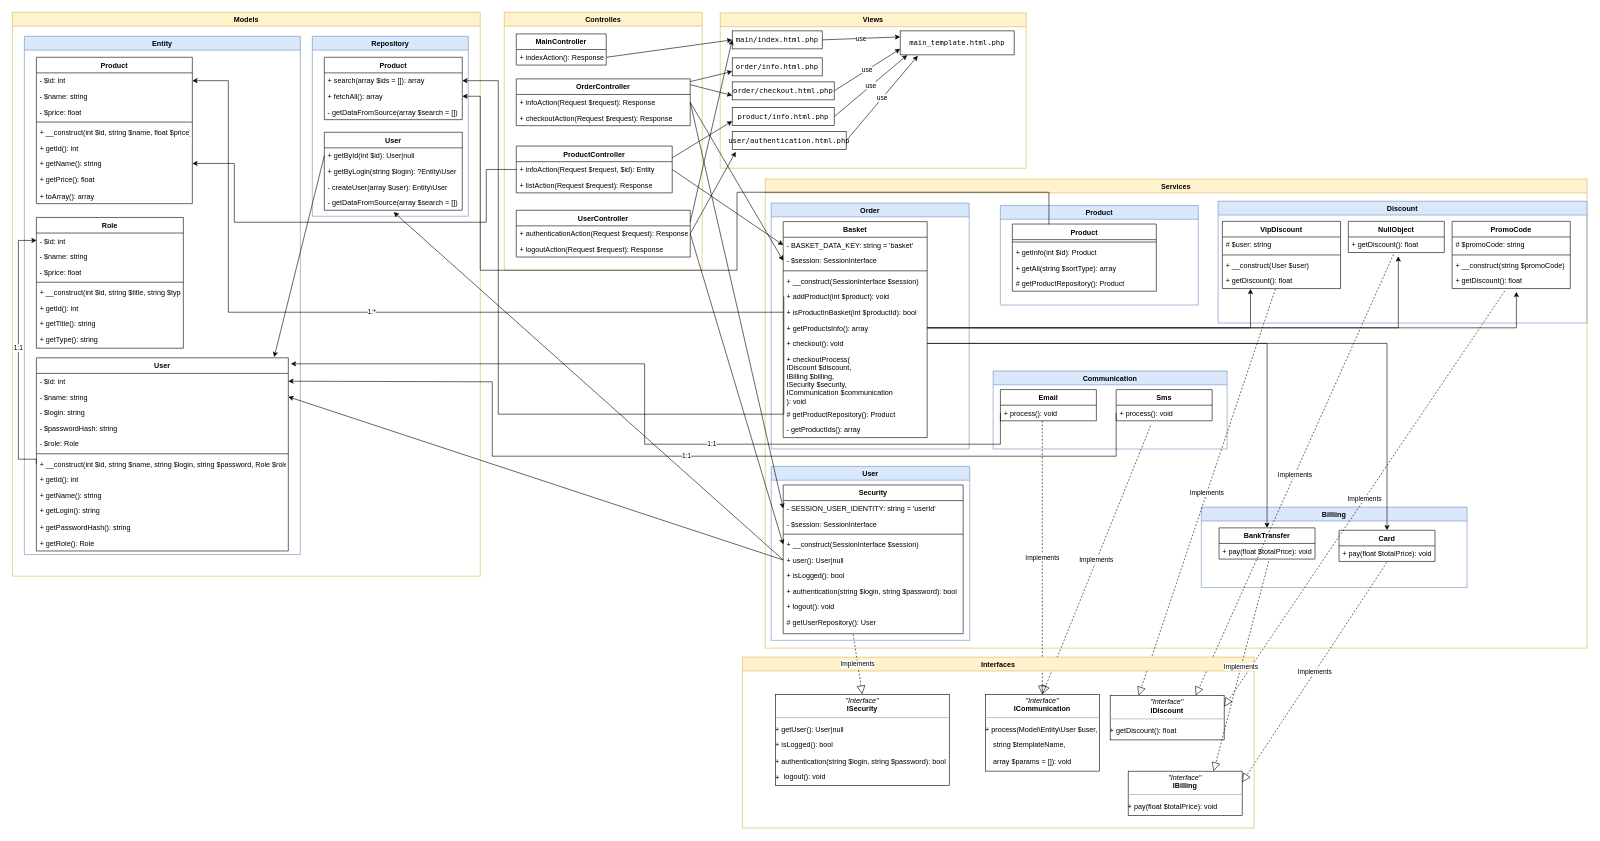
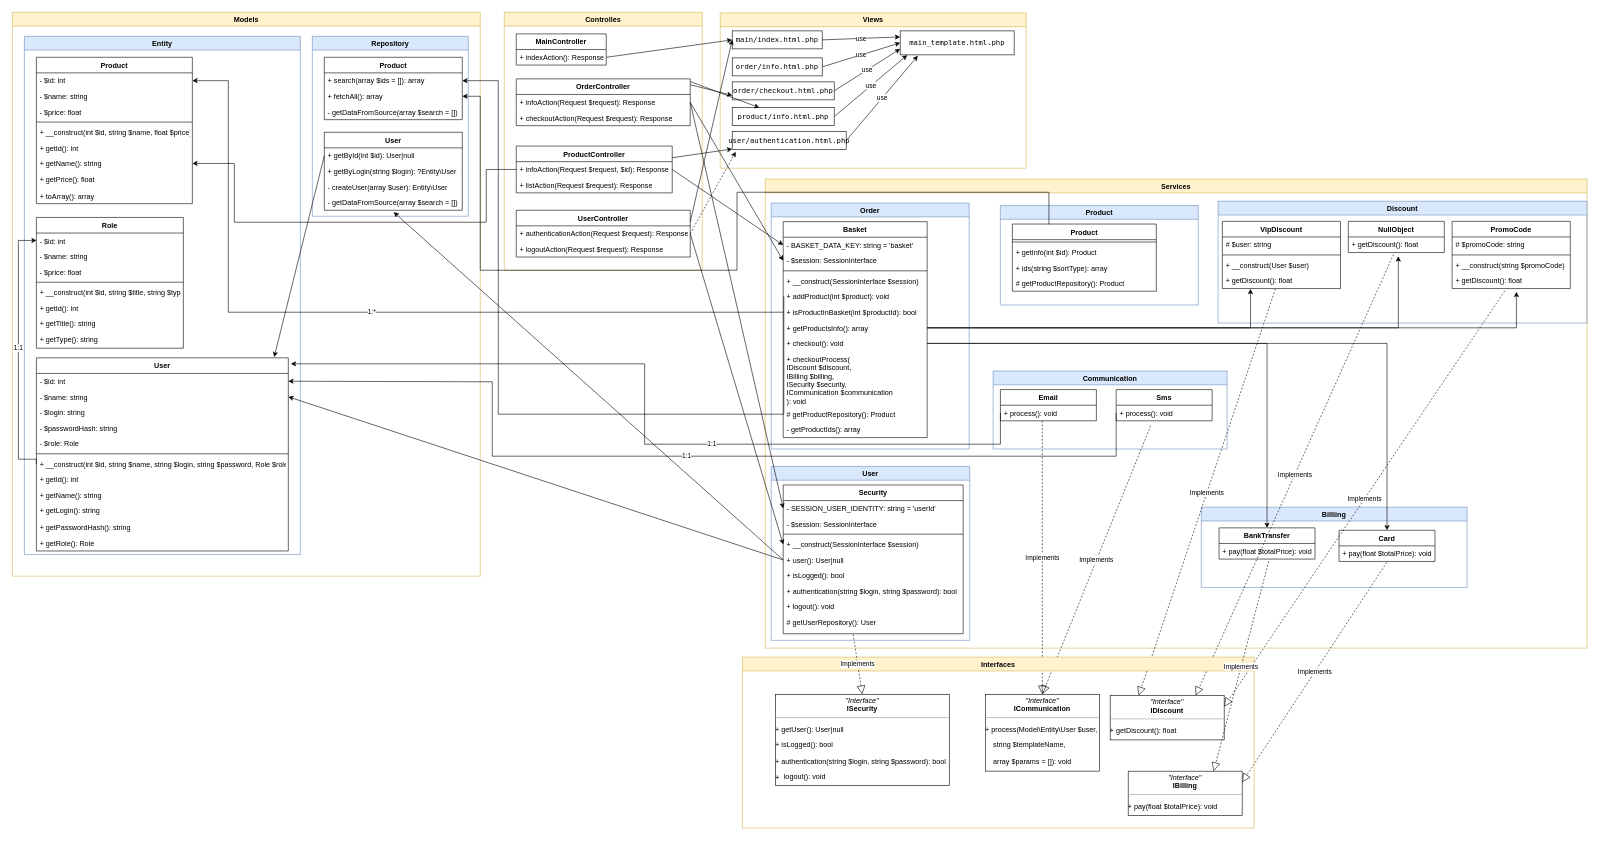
none -> (859, 56)
(710, 77) -> (745, 102)
(716, 131) -> (687, 156)
(597, 170) -> (602, 170)
(713, 193) -> (713, 193)
(1077, 268) -> (1072, 268)
